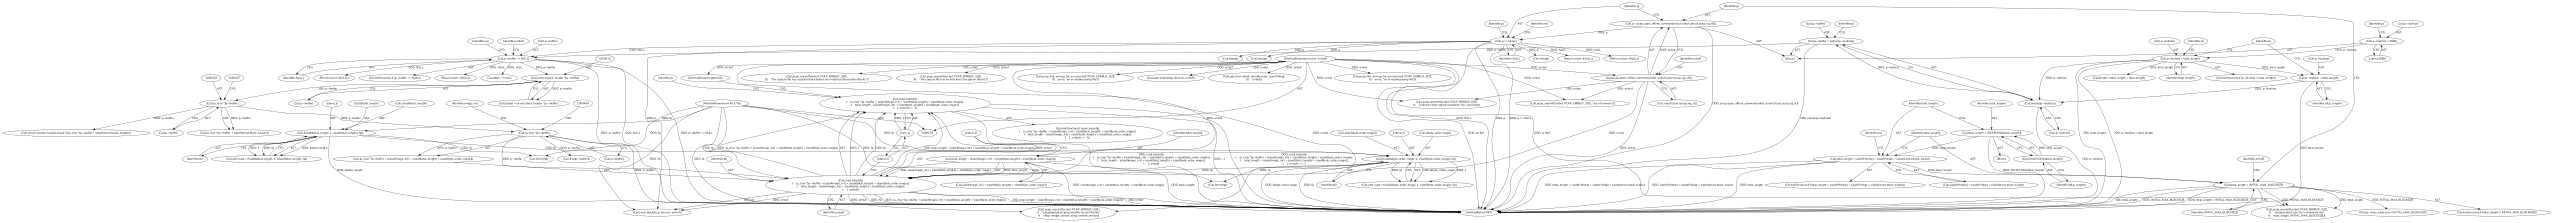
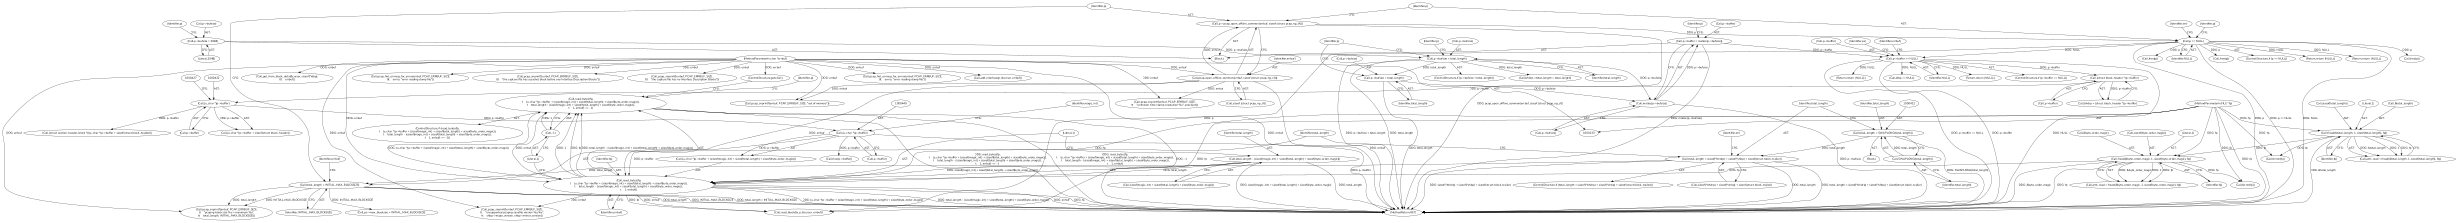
none -> (2267, 59)
(582, 68) -> (1896, 118)
(2497, 213) -> none
